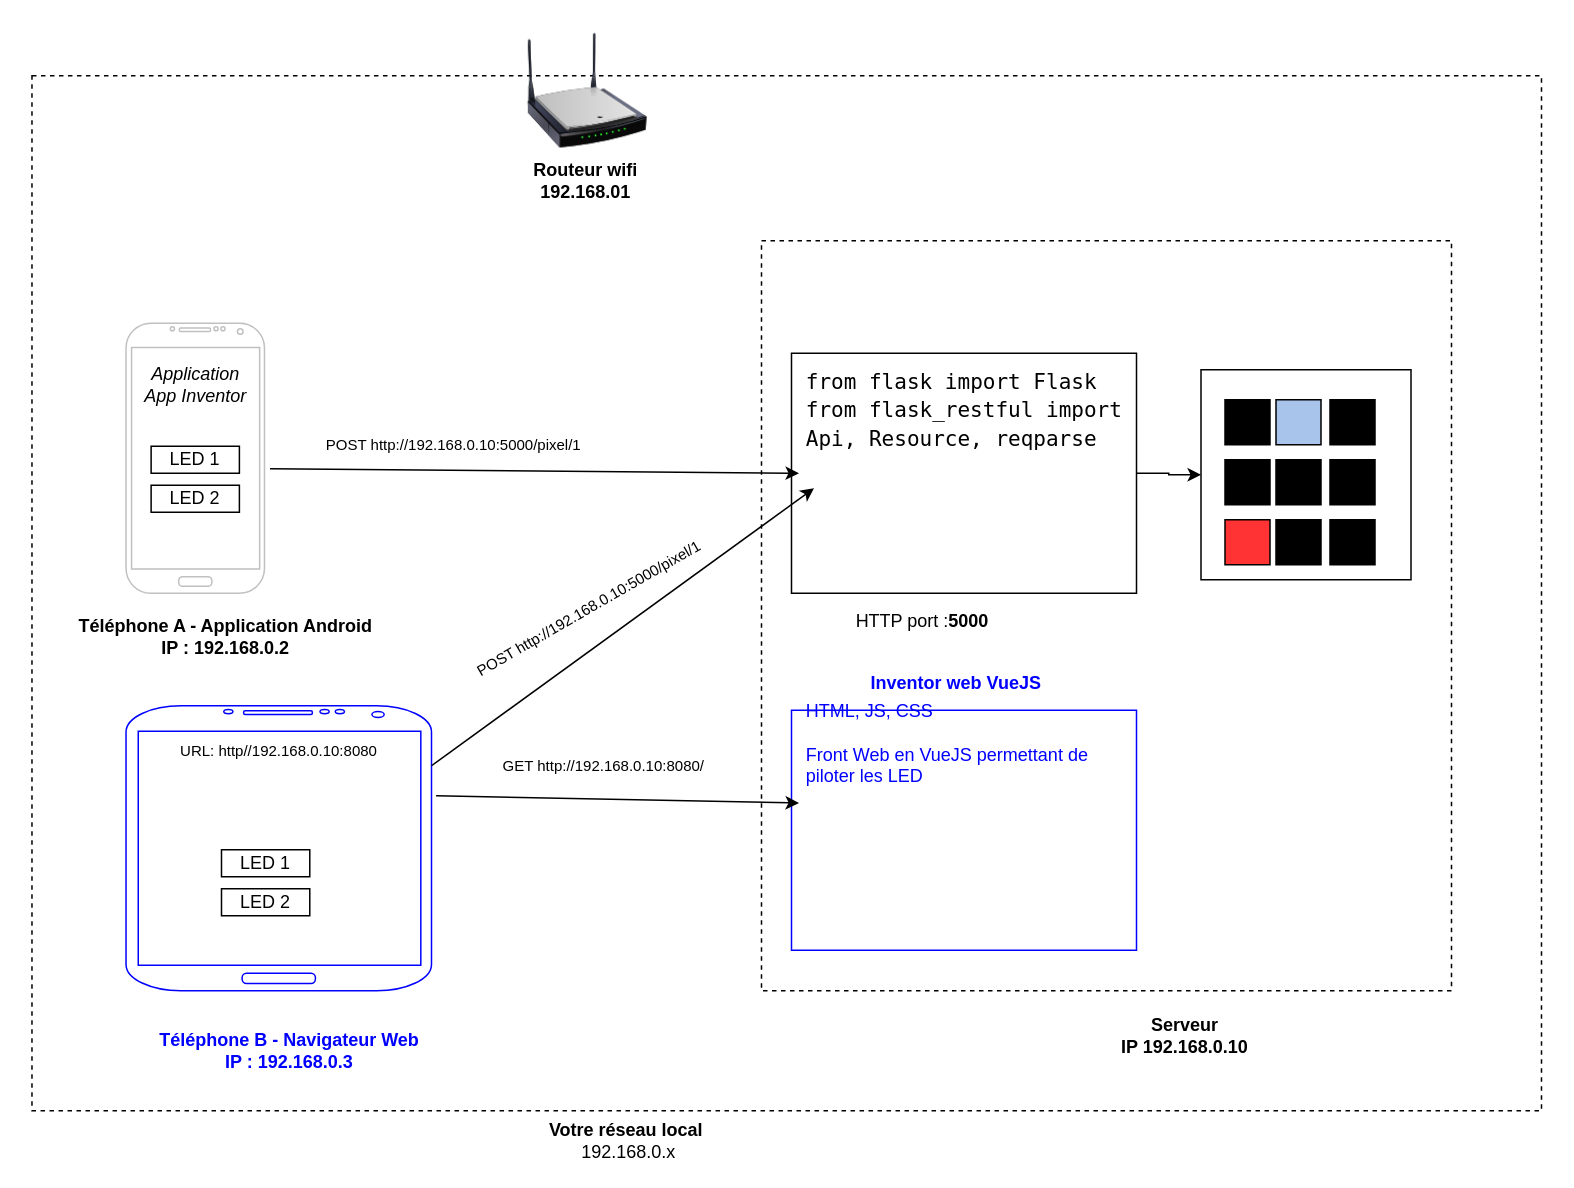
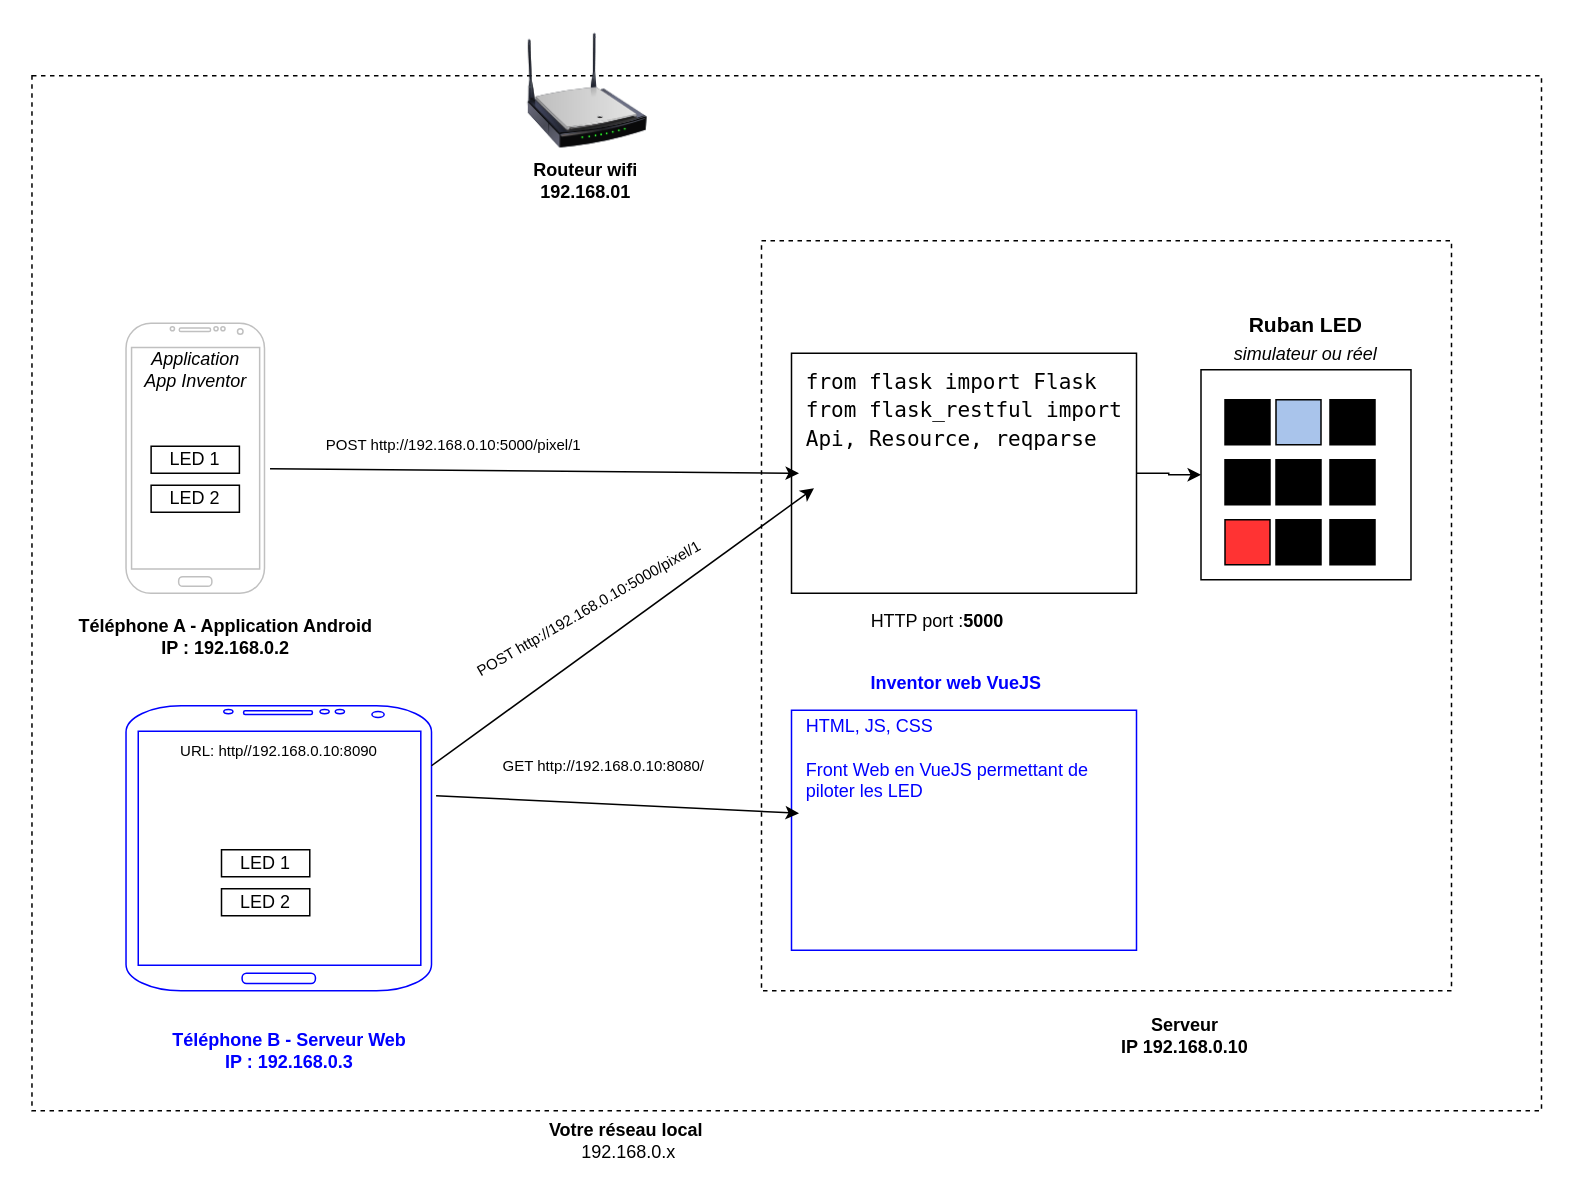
none -> (1306, 325)
none -> (1306, 355)
(195, 385) -> (195, 370)
(922, 622) -> (937, 622)
(279, 751) -> (279, 751)
(964, 806) -> (964, 821)
(290, 1051) -> (290, 1051)
